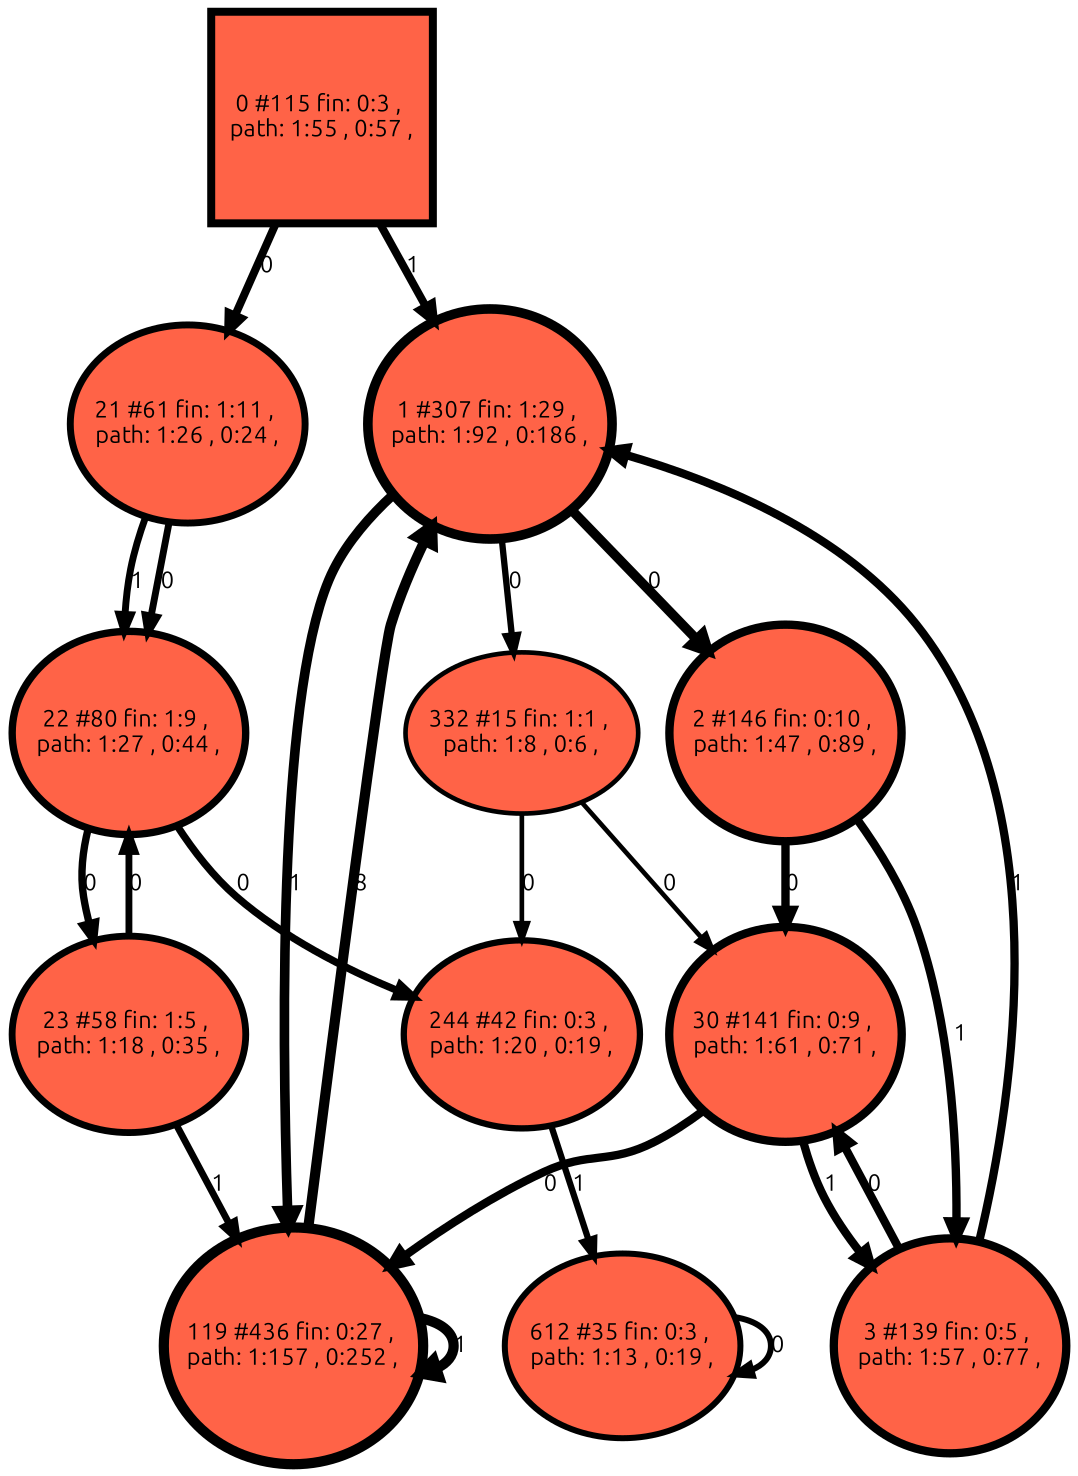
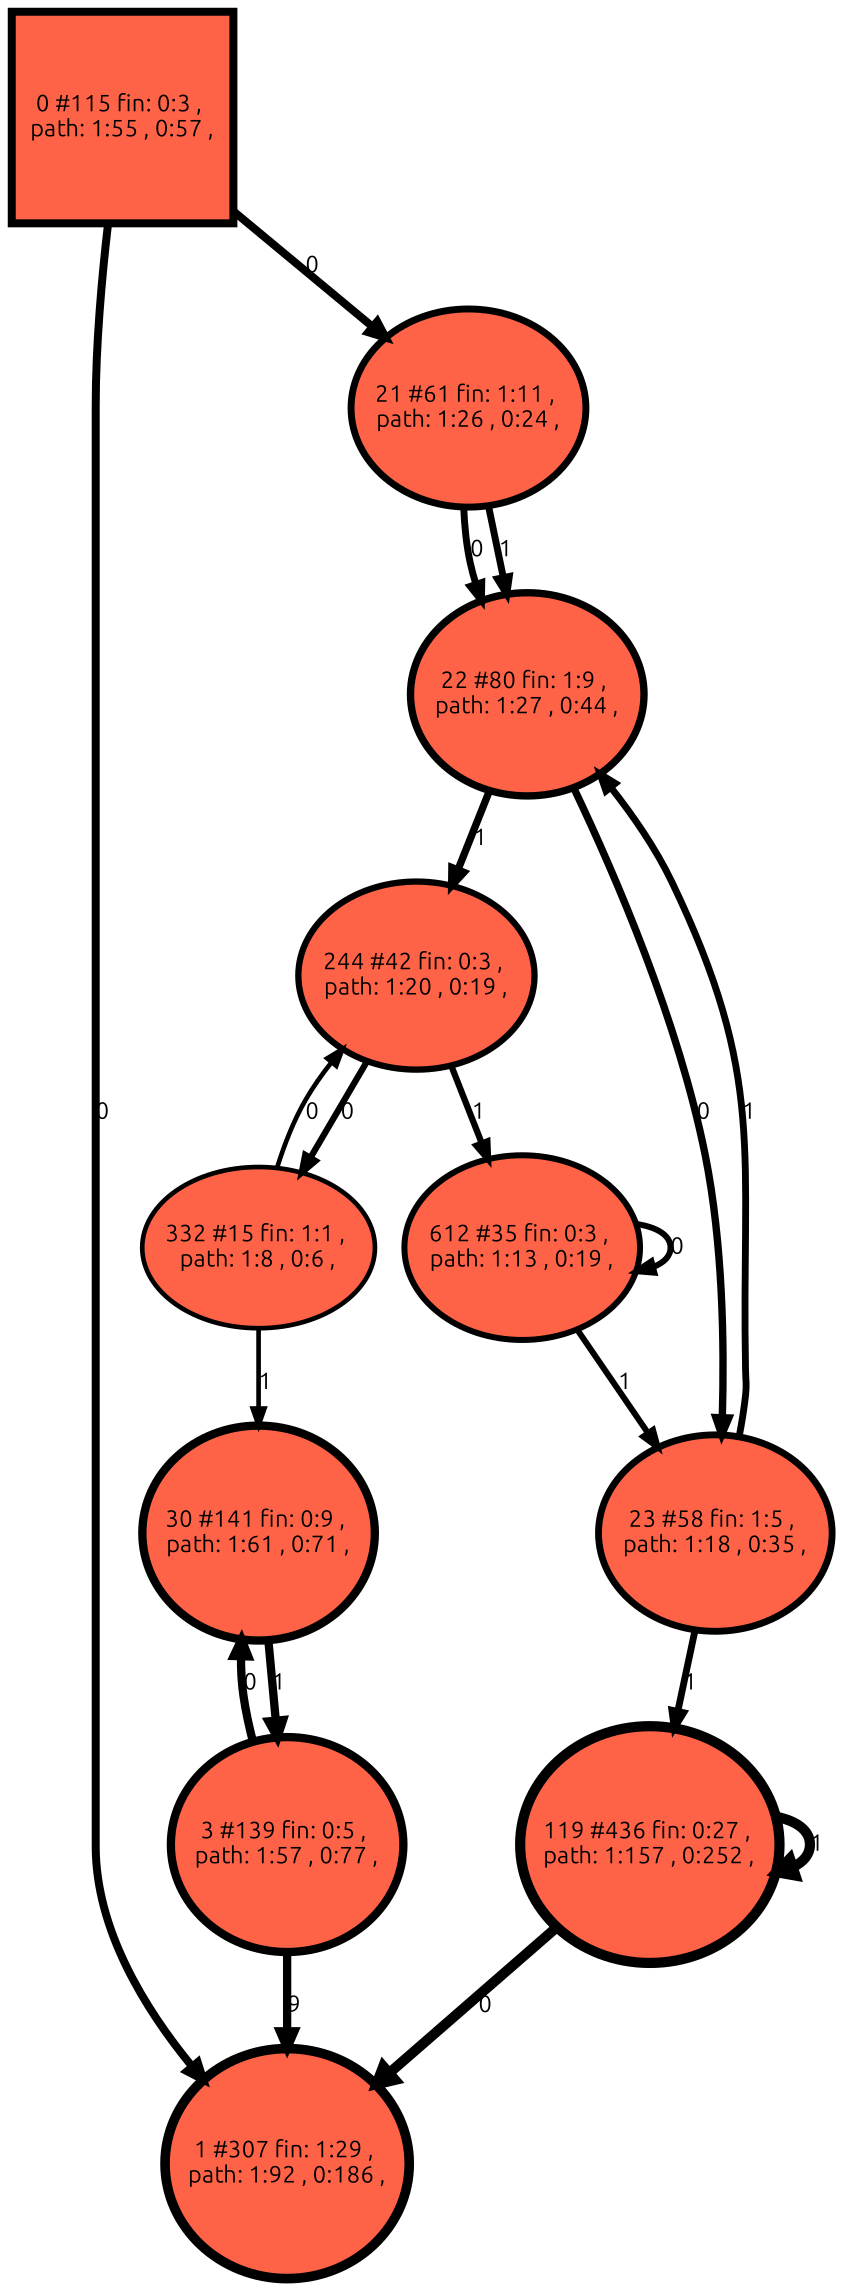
(416, 266) -> (106, 1112)
(507, 587) -> (339, 1110)
(785, 733) -> none
(289, 839) -> none
(139, 884) -> (752, 1112)
(246, 884) -> (484, 839)
(364, 884) -> (489, 2006)
(673, 884) -> (269, 1383)
(1021, 884) -> (297, 2006)
(548, 1170) -> none
none -> (613, 1382)
